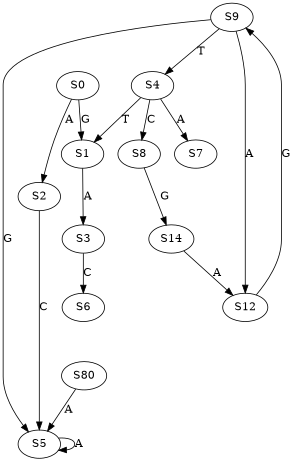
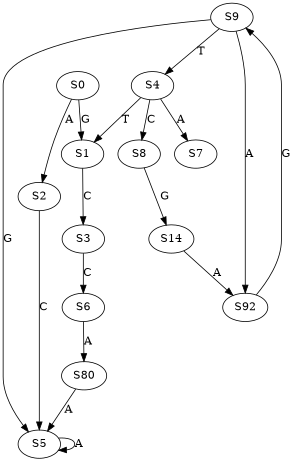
(88, 197) -> (88, 197)
(245, 307) -> (245, 307)
none -> (84, 338)
